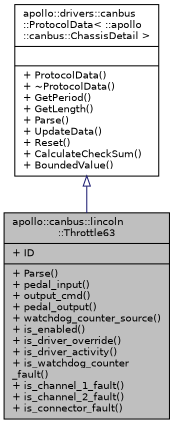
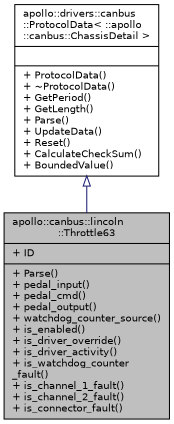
(52, 296) -> (50, 296)
